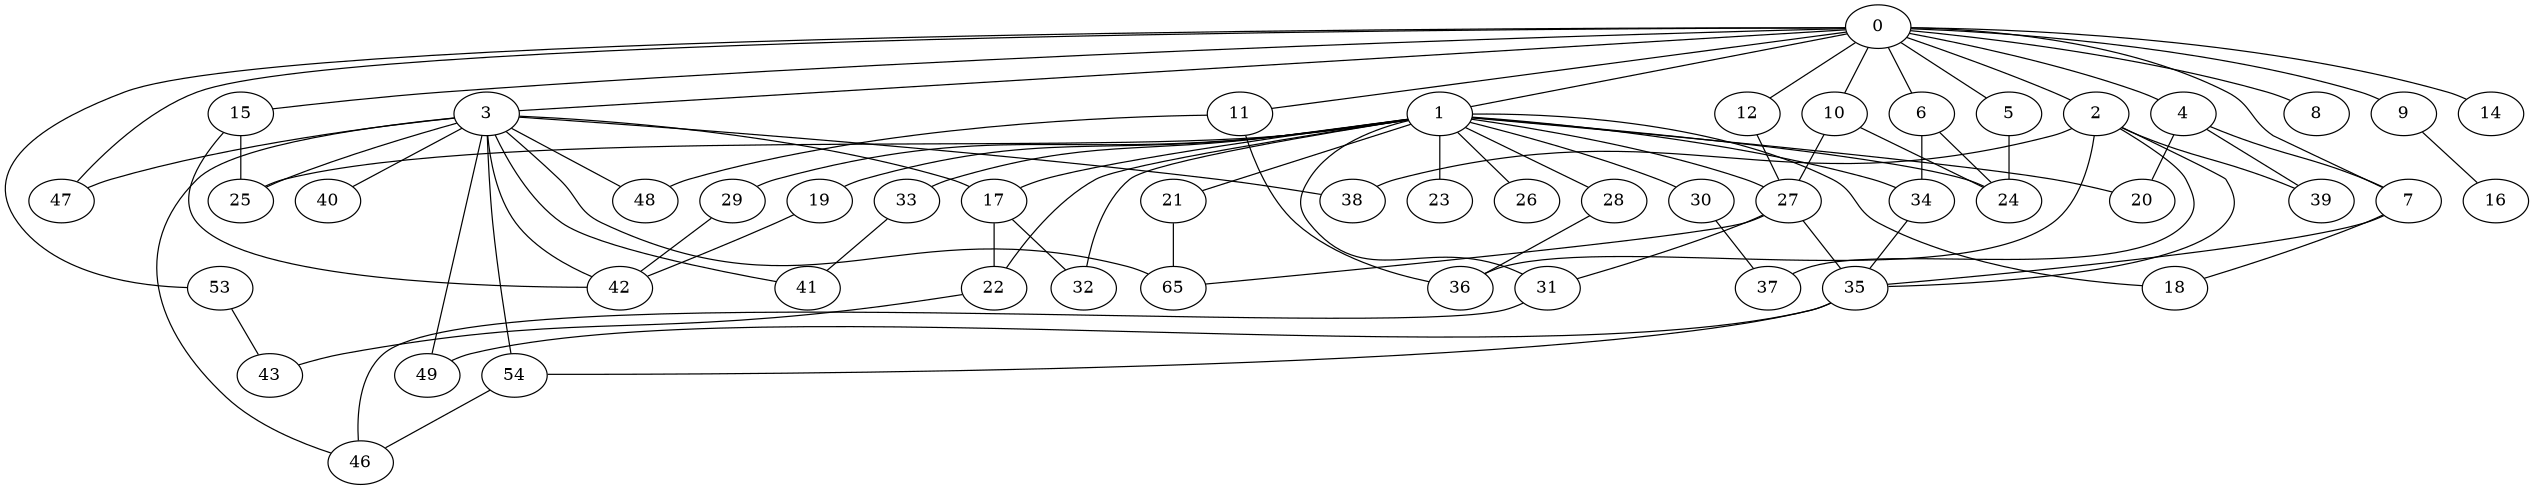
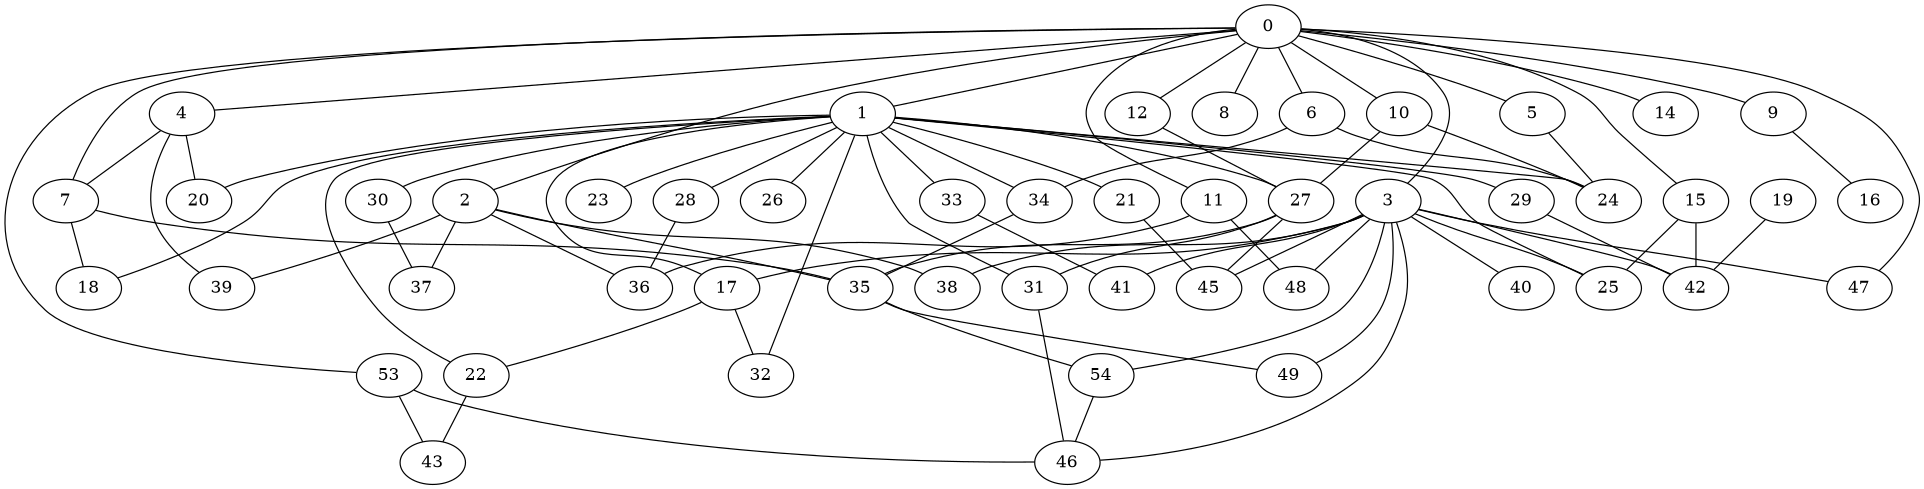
(1125, 146) -> none
(1173, 288) -> (1209, 288)
none -> (722, 448)
